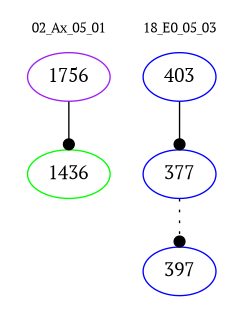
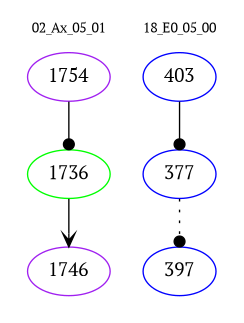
(180, 29) -> (180, 29)
(69, 77) -> (69, 77)
(69, 174) -> (69, 174)
none -> (69, 271)
